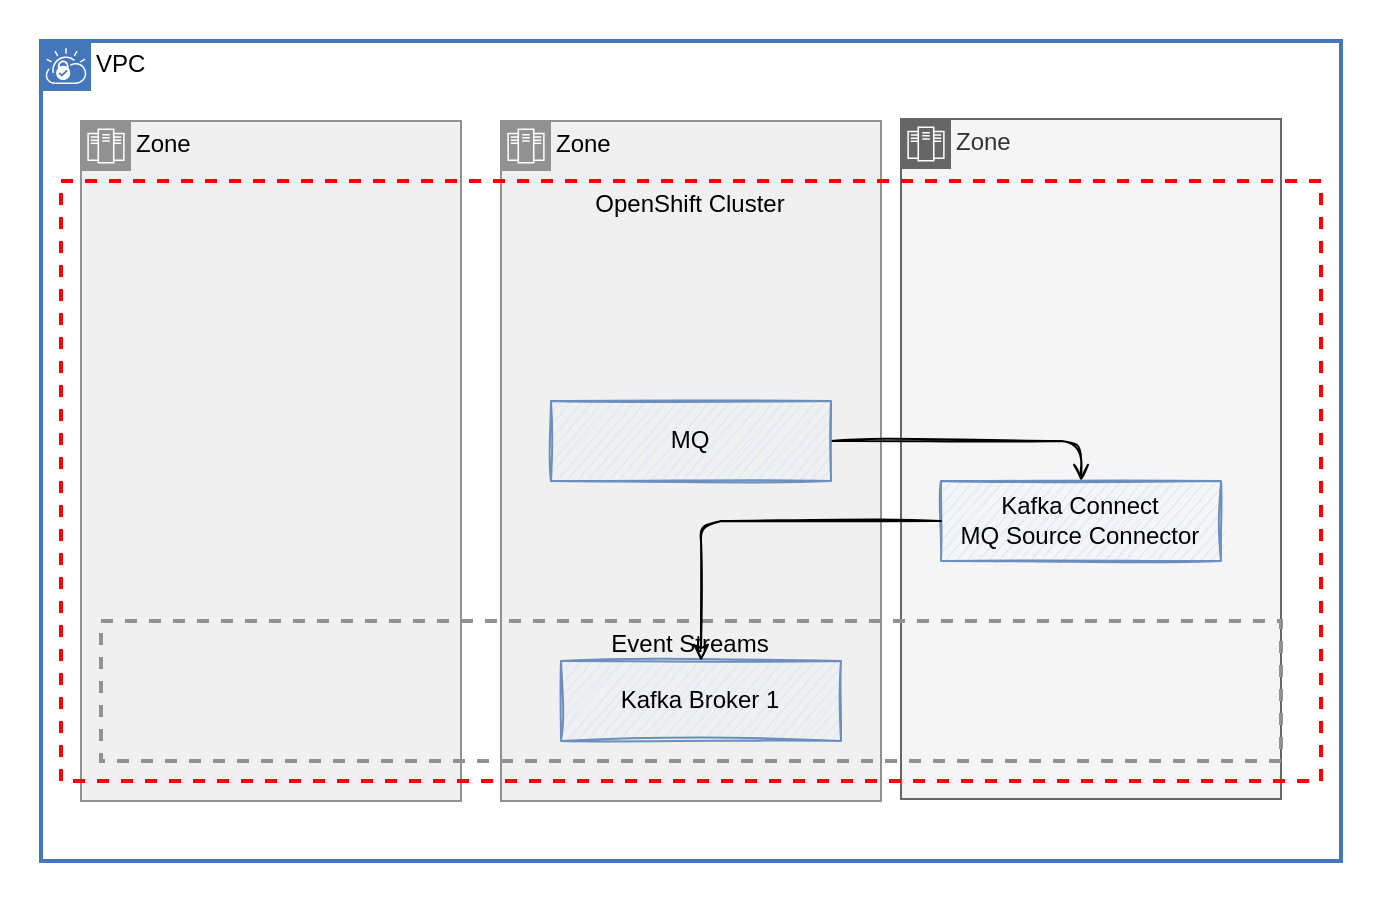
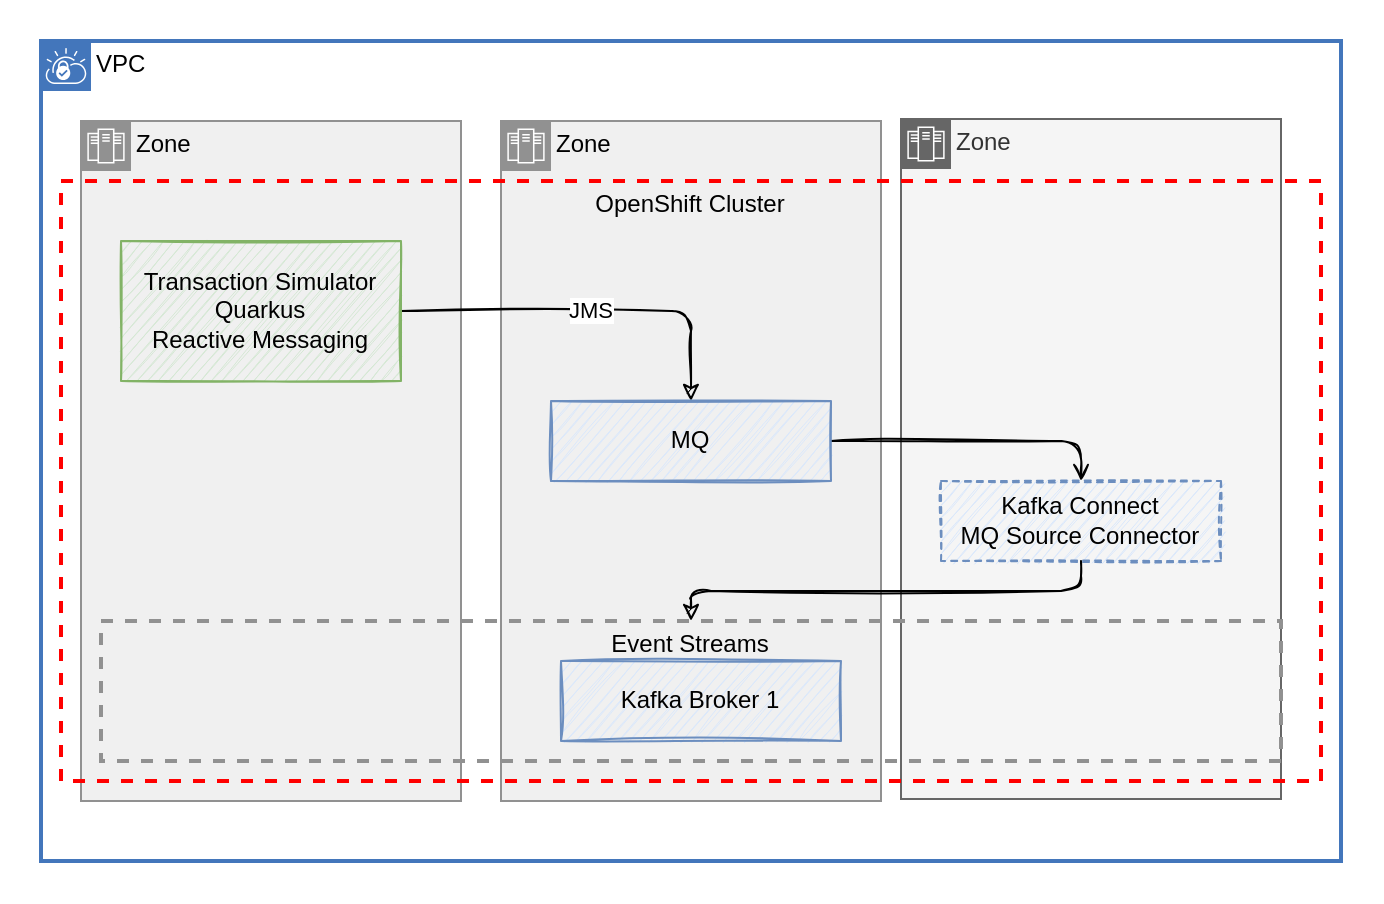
none -> (261, 311)
none -> (578, 311)
(765, 521) -> (890, 591)
(1081, 521) -> (1081, 521)
